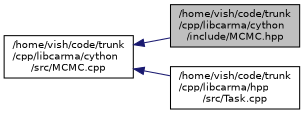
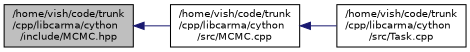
(157, 40) -> (157, 26)
(235, 88) -> (401, 26)
